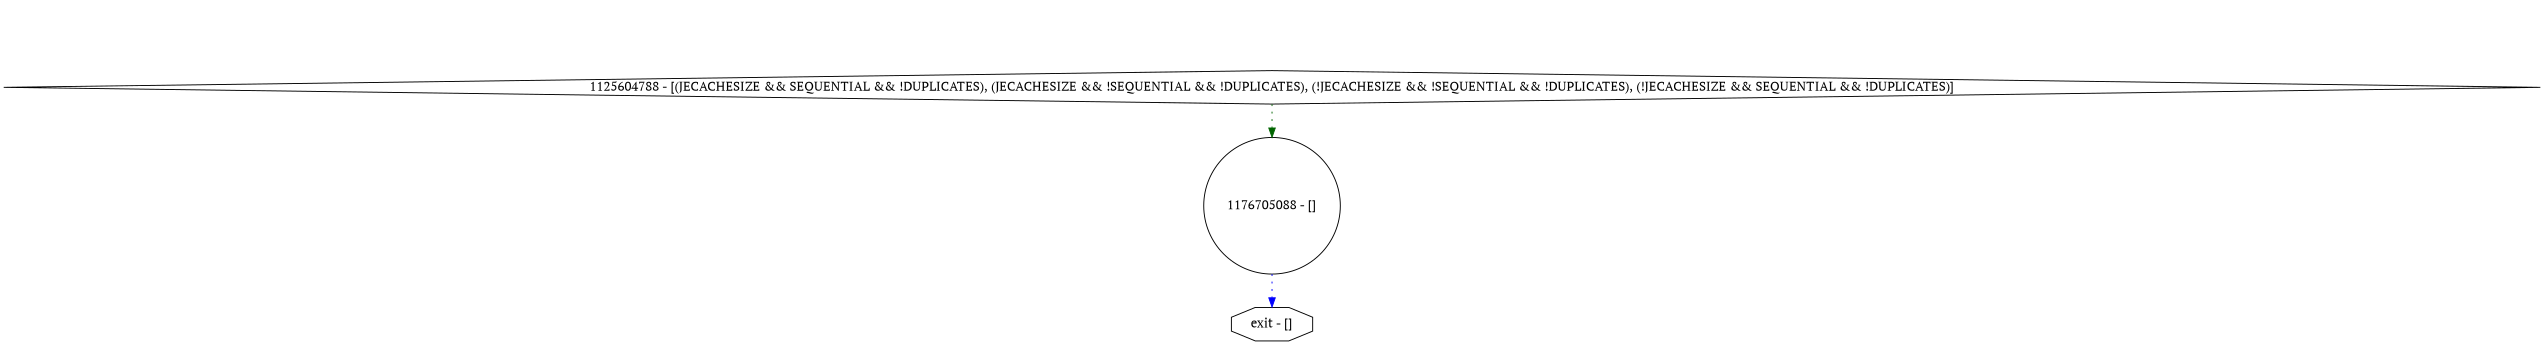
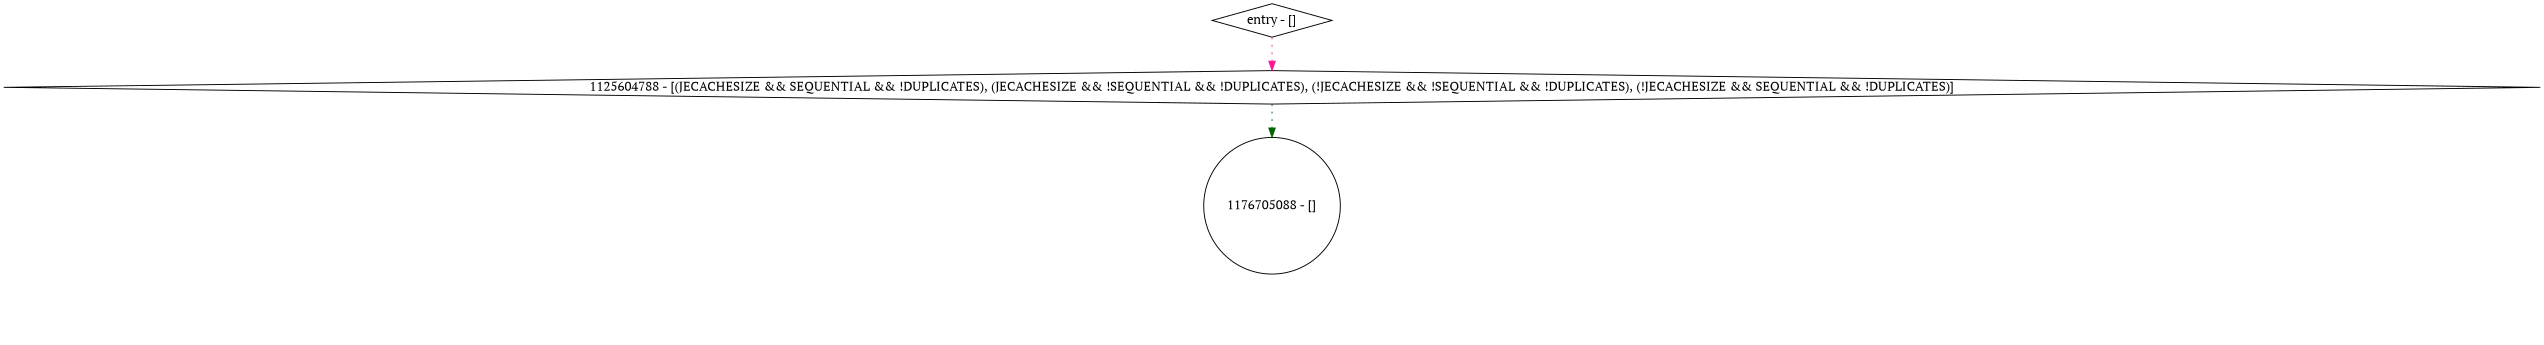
none -> (1272, 20)
(1272, 324) -> none
